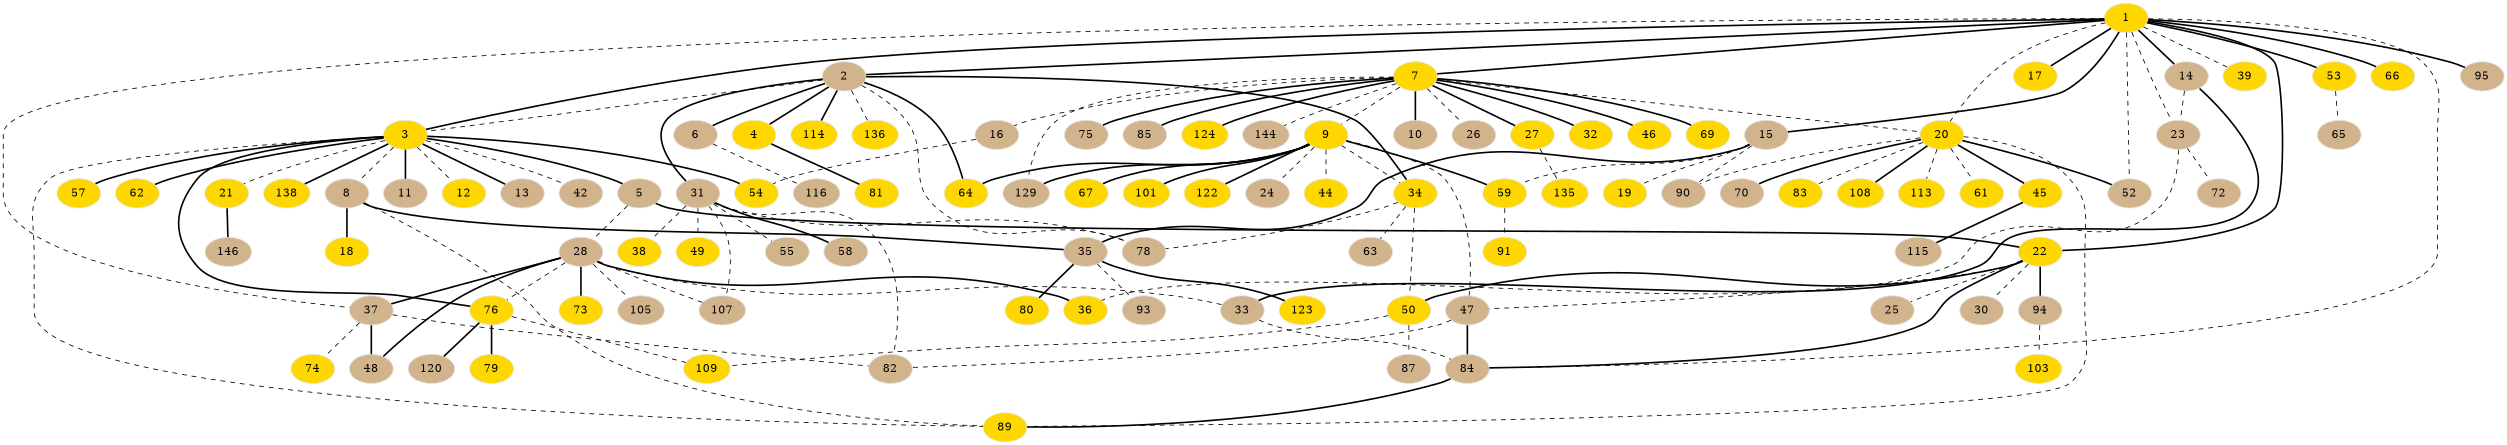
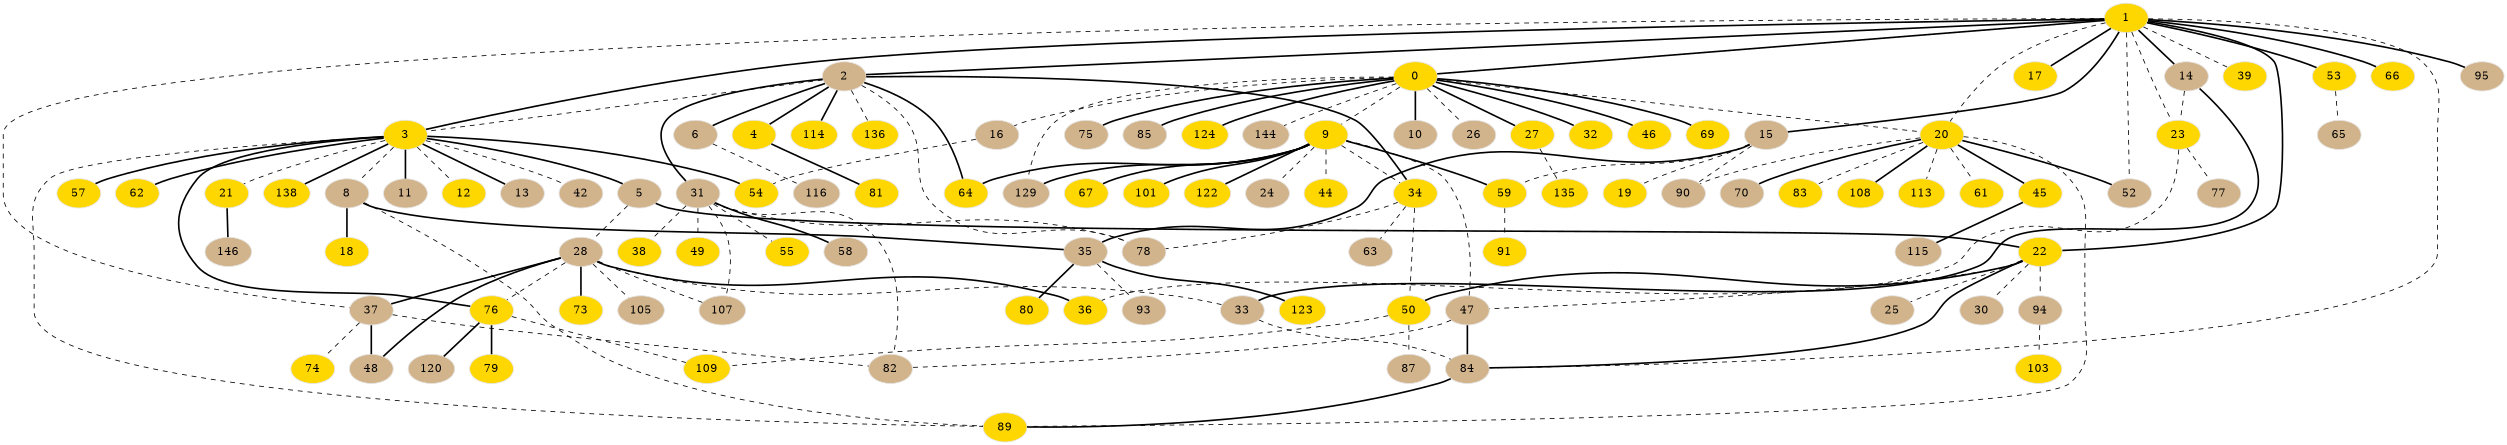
(1415, 76) -> (1415, 76)
(2178, 135) -> (2178, 135)
(2219, 193) -> (2219, 193)
(787, 252) -> (787, 252)
(2040, 281) -> (2040, 281)
